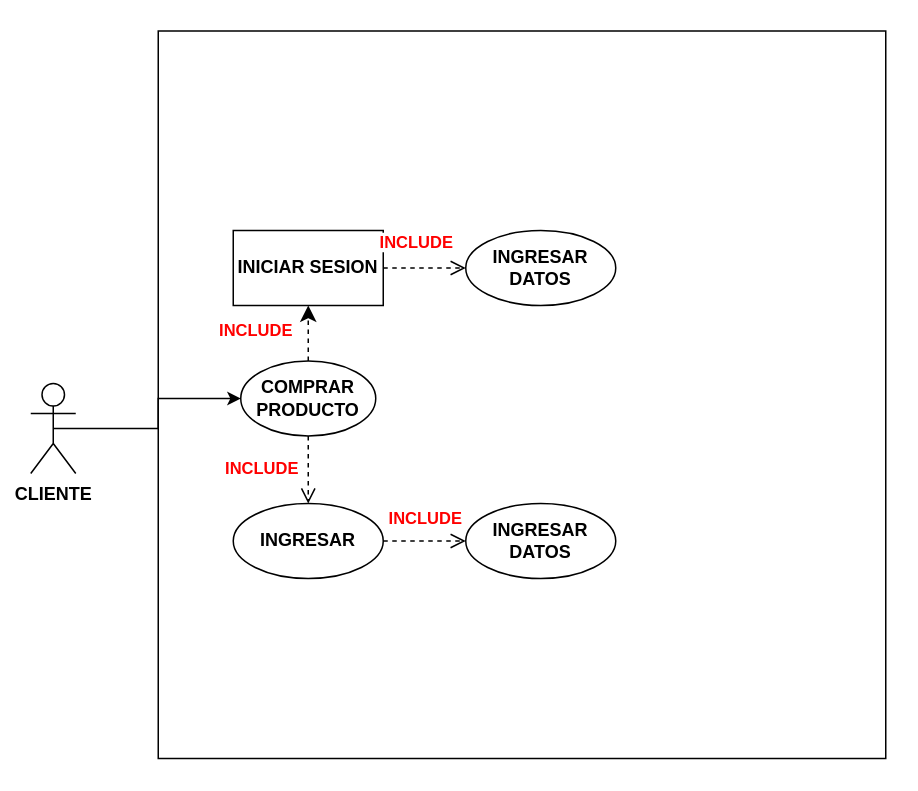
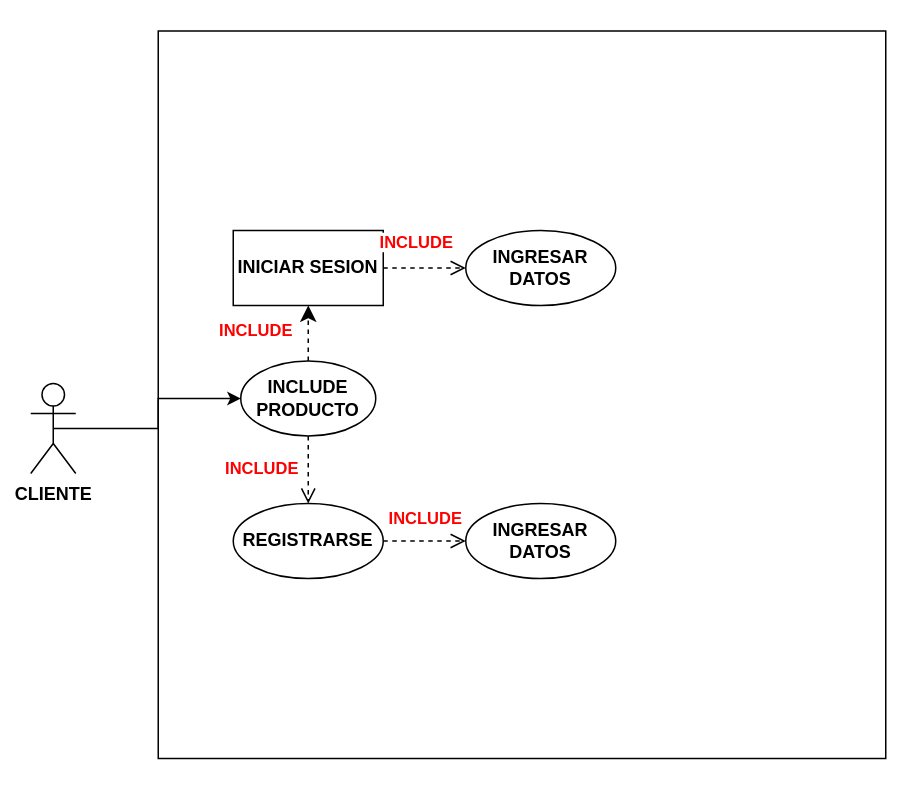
(308, 398) -> (308, 398)
(308, 541) -> (308, 541)
